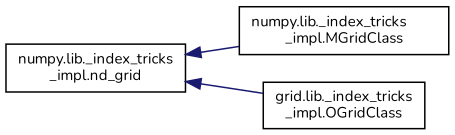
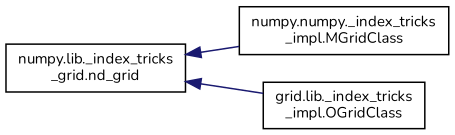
(344, 31) -> (344, 31)
(96, 68) -> (96, 68)
